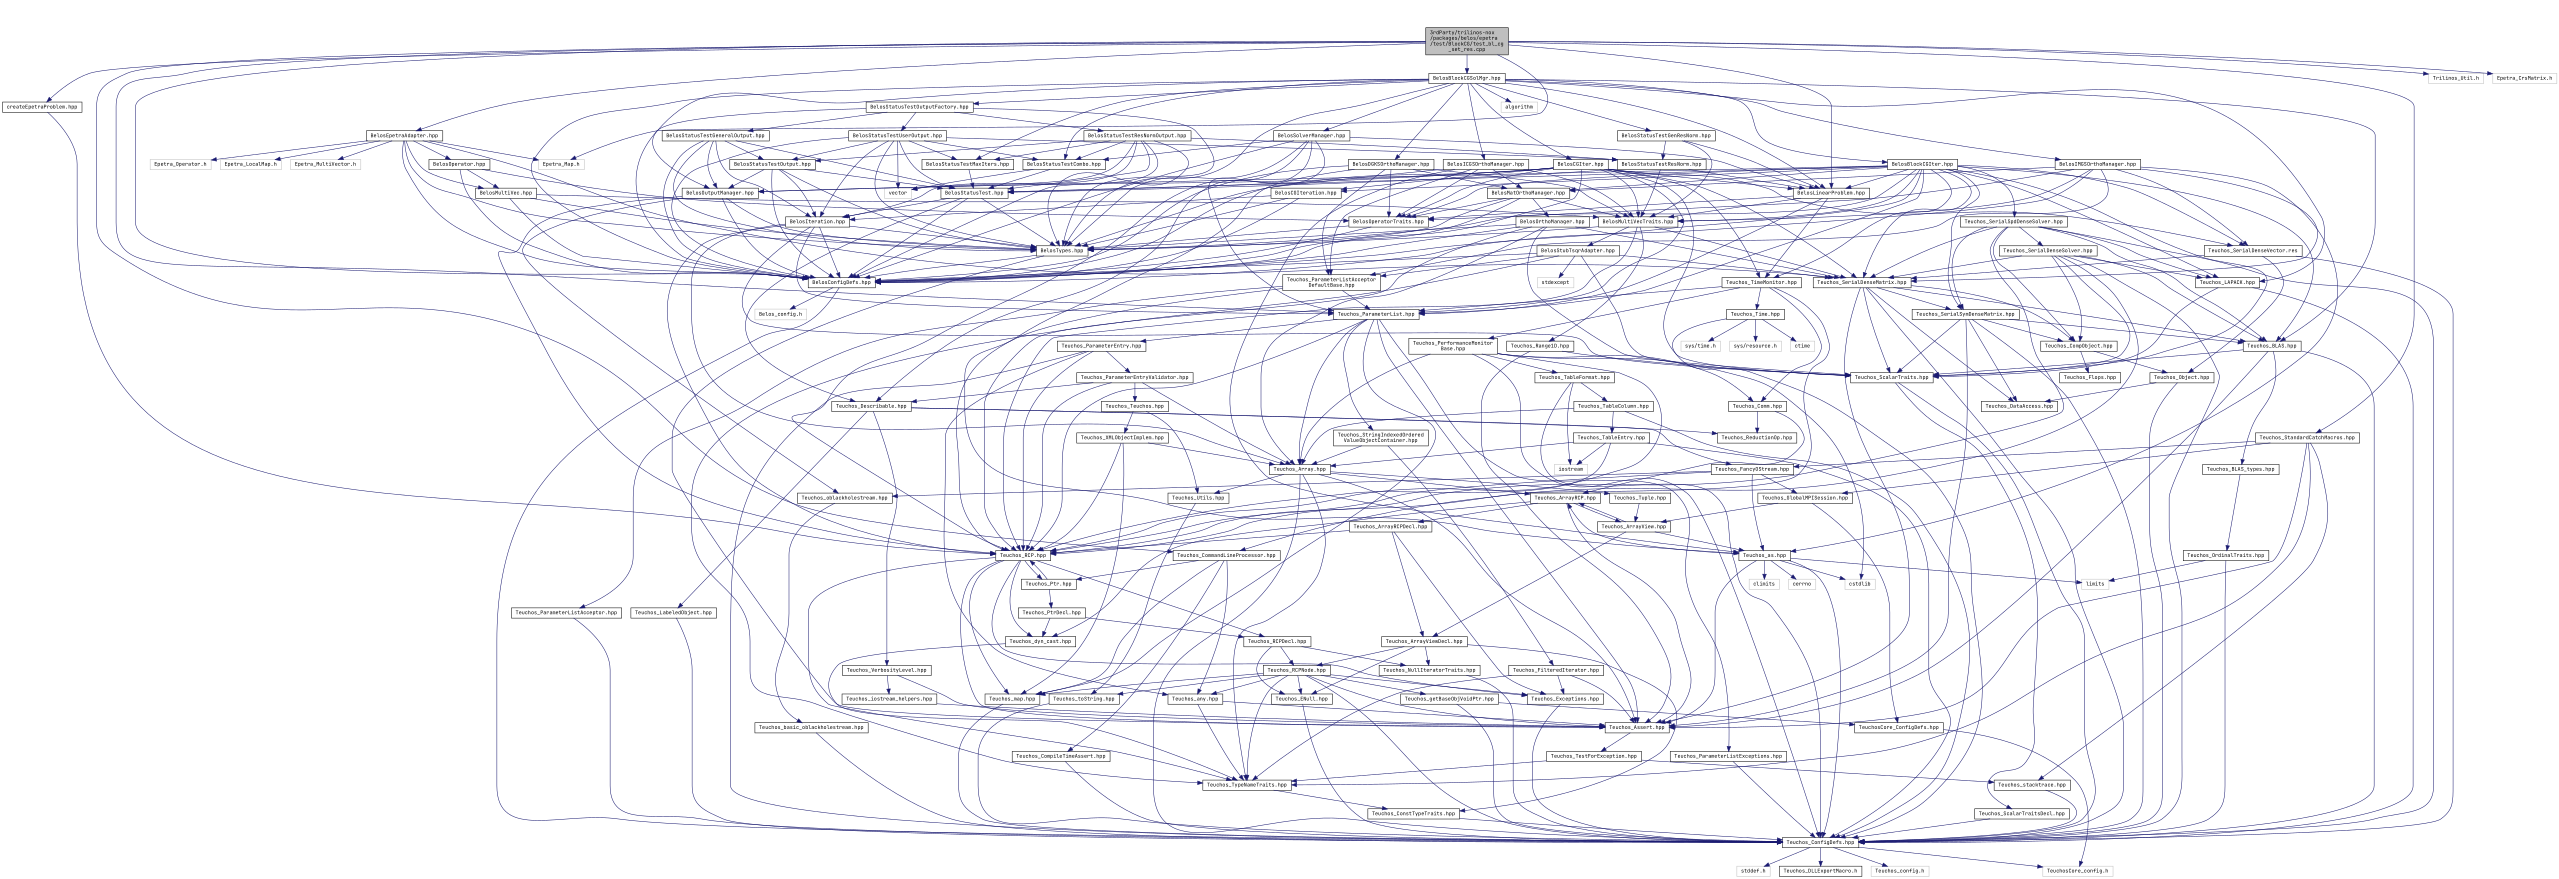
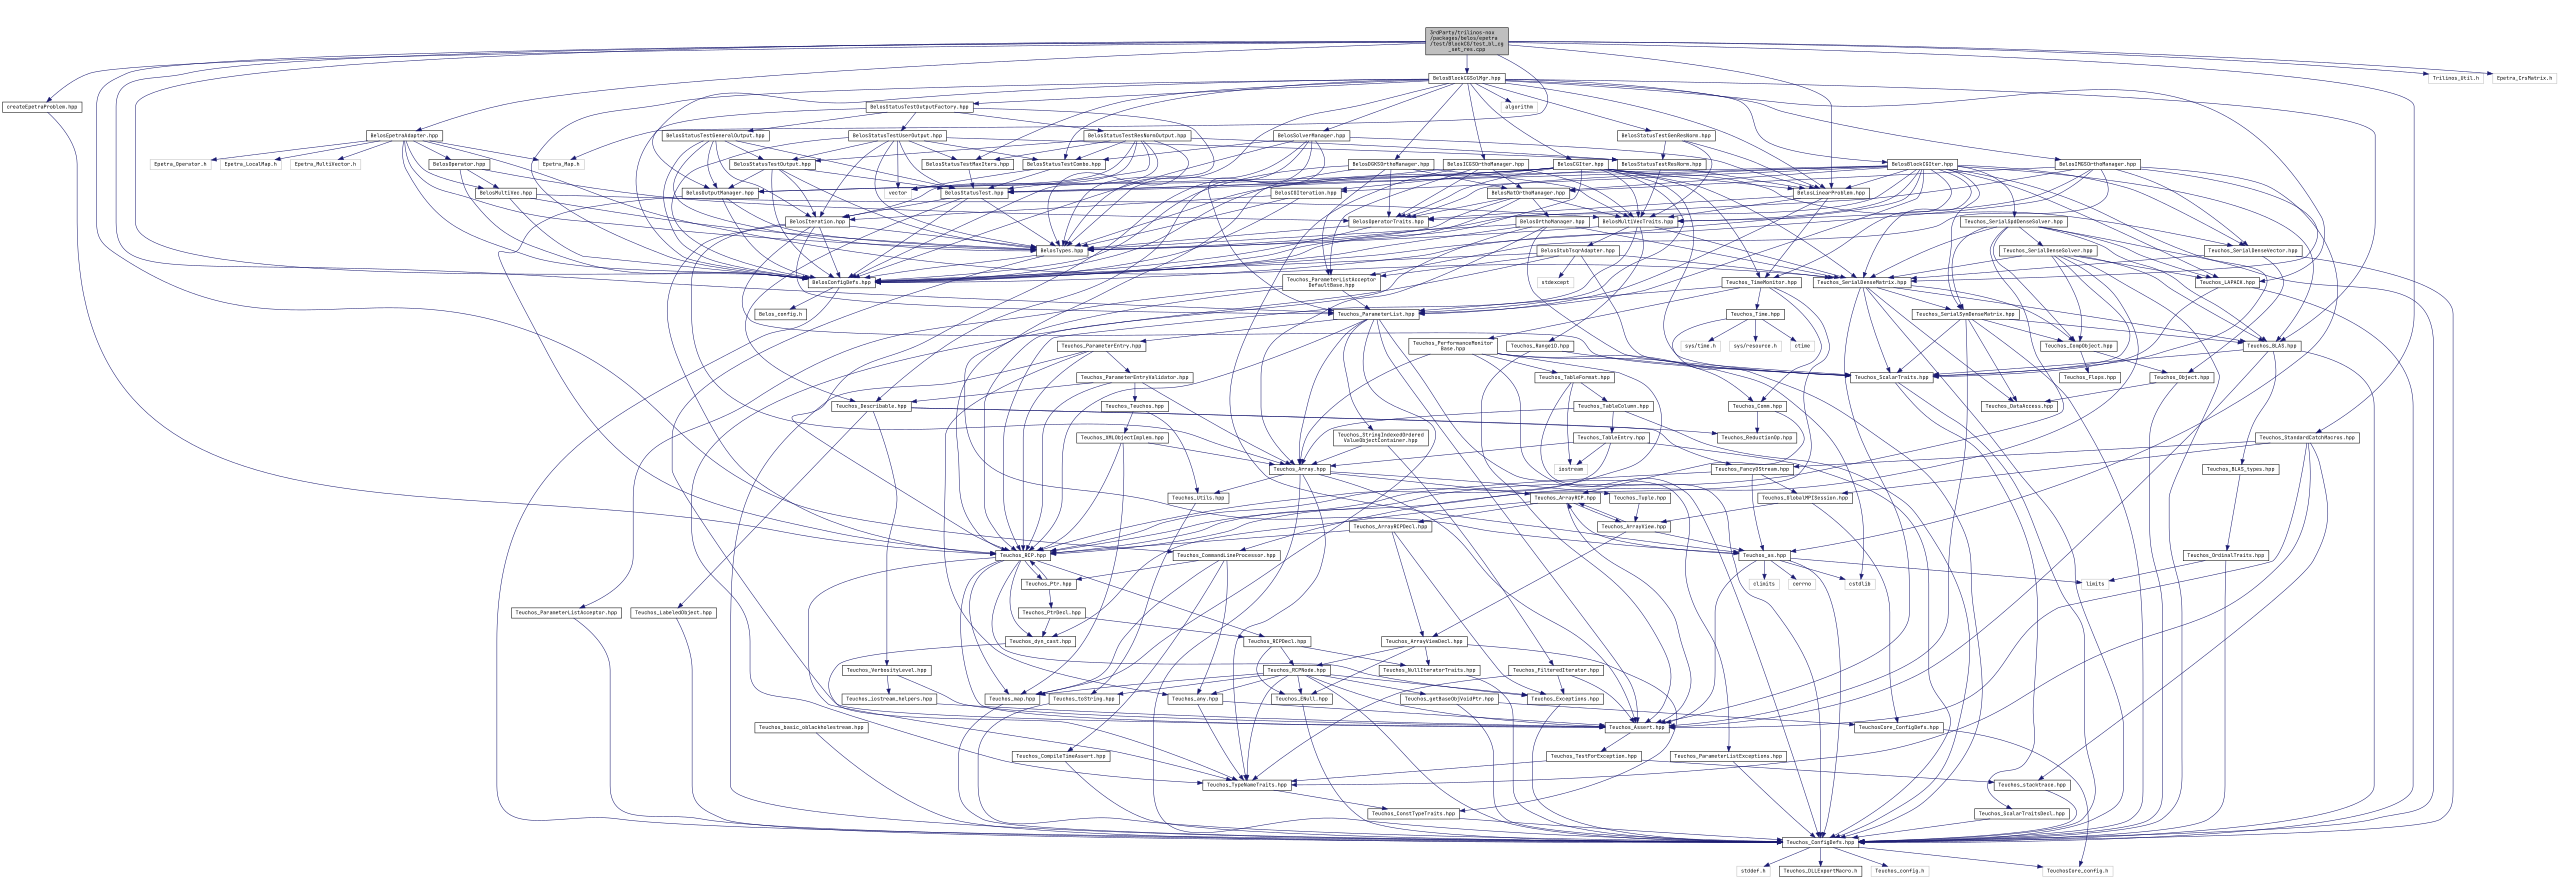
(2253, 251) -> (2253, 251)
(781, 314) -> (781, 314)
(845, 498) -> none
